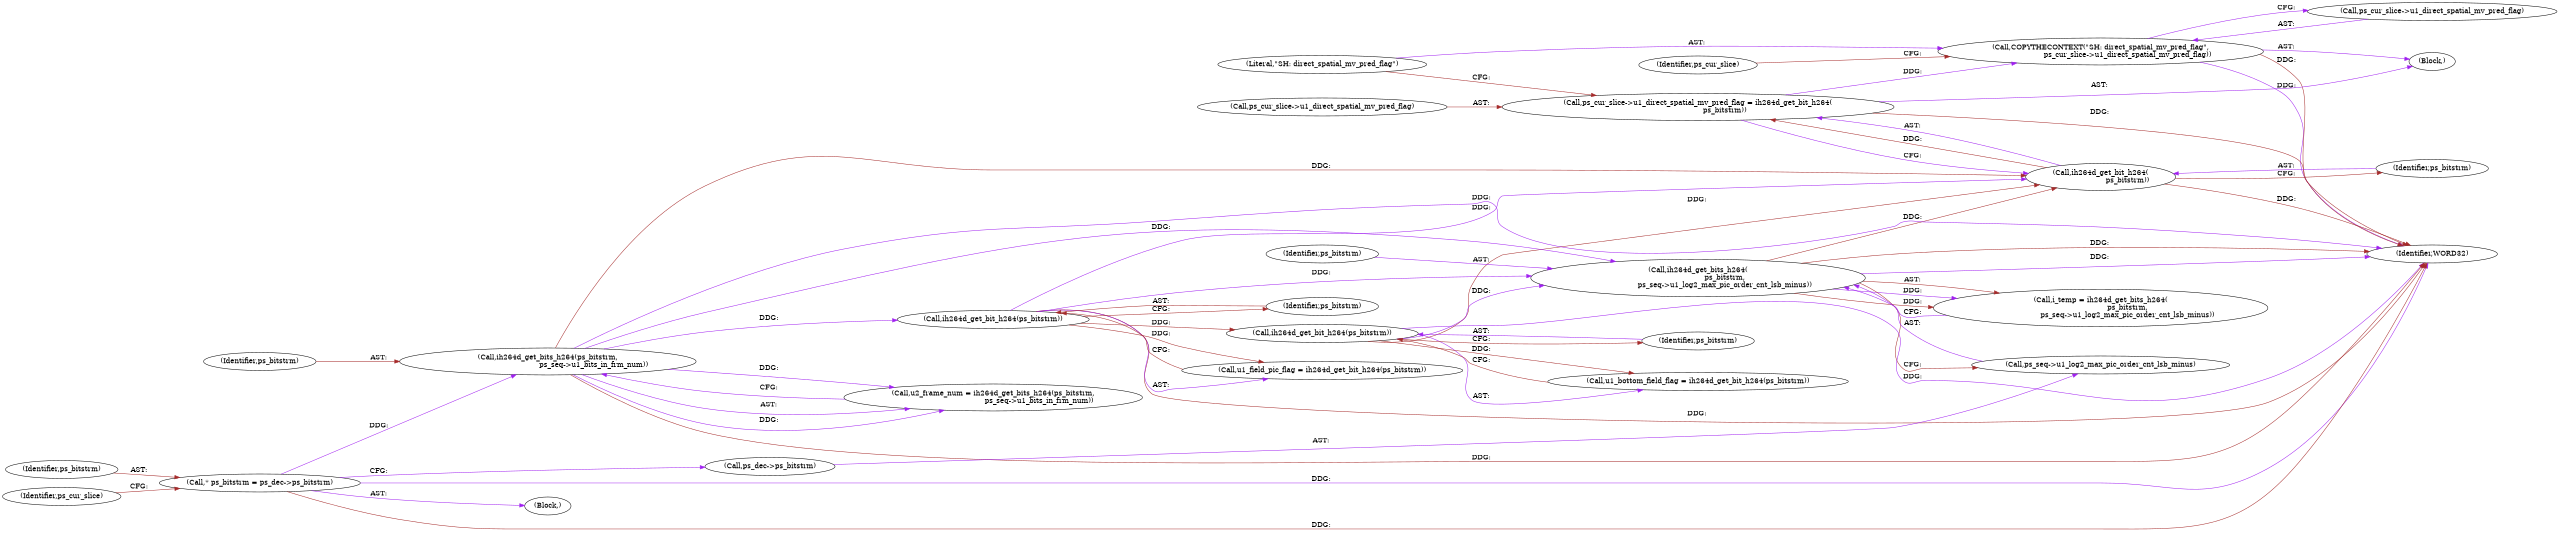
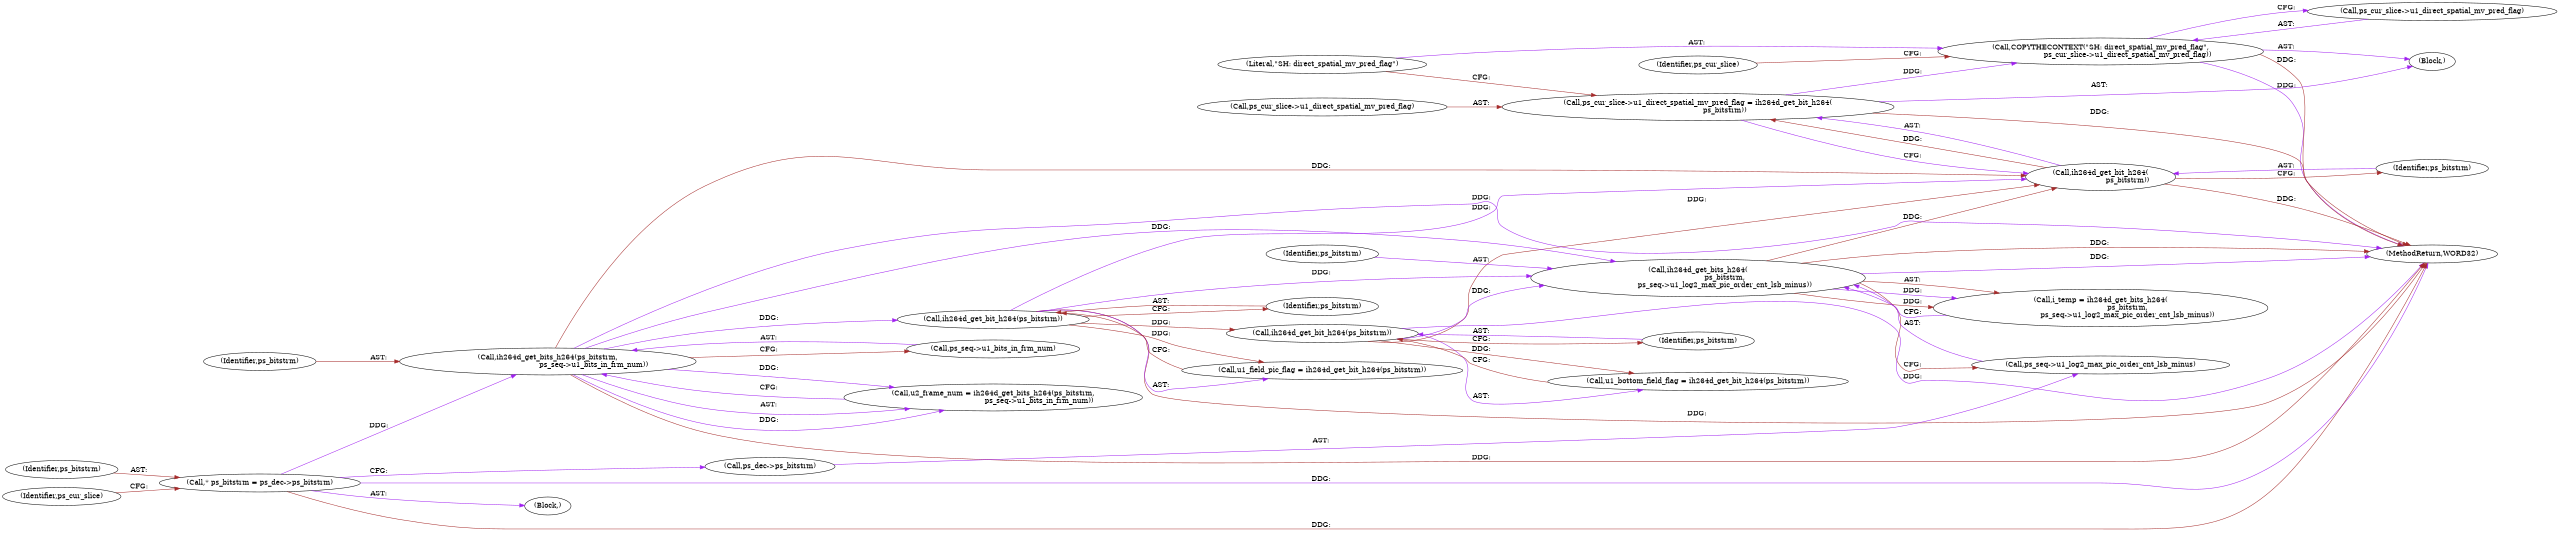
(2432, 254) -> (2432, 254)
none -> (993, 349)
